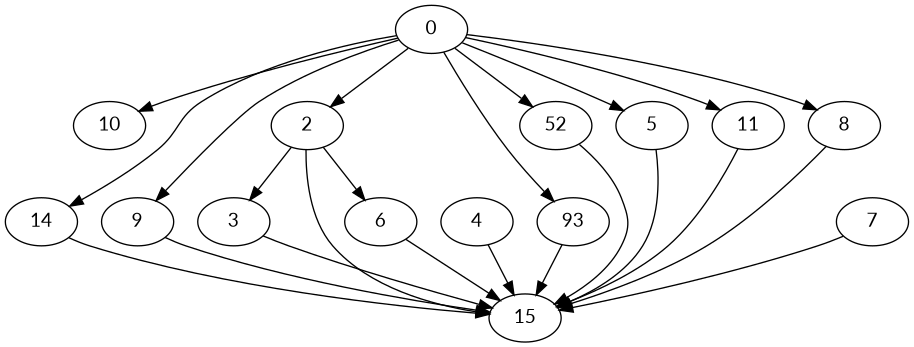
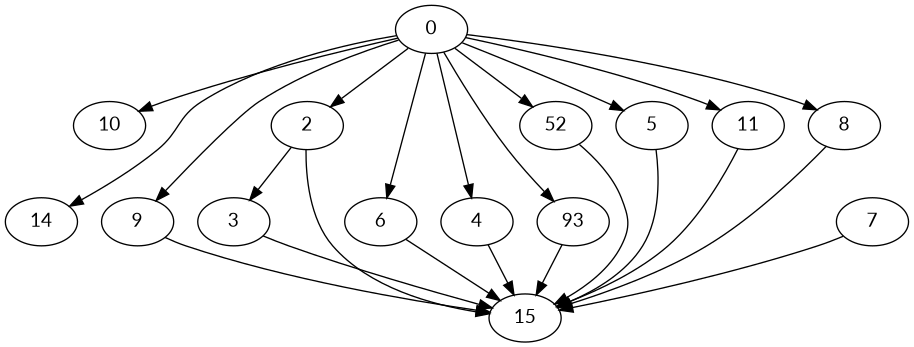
none -> (453, 119)
(340, 168) -> (408, 119)
(270, 287) -> none
